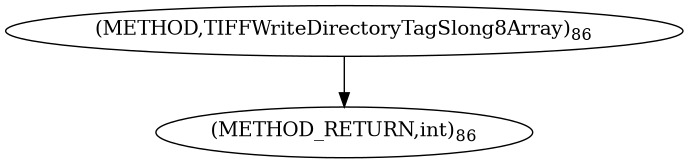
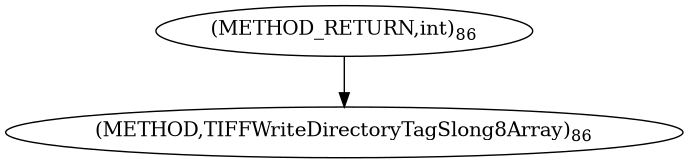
(344, 75) -> (344, 75)
